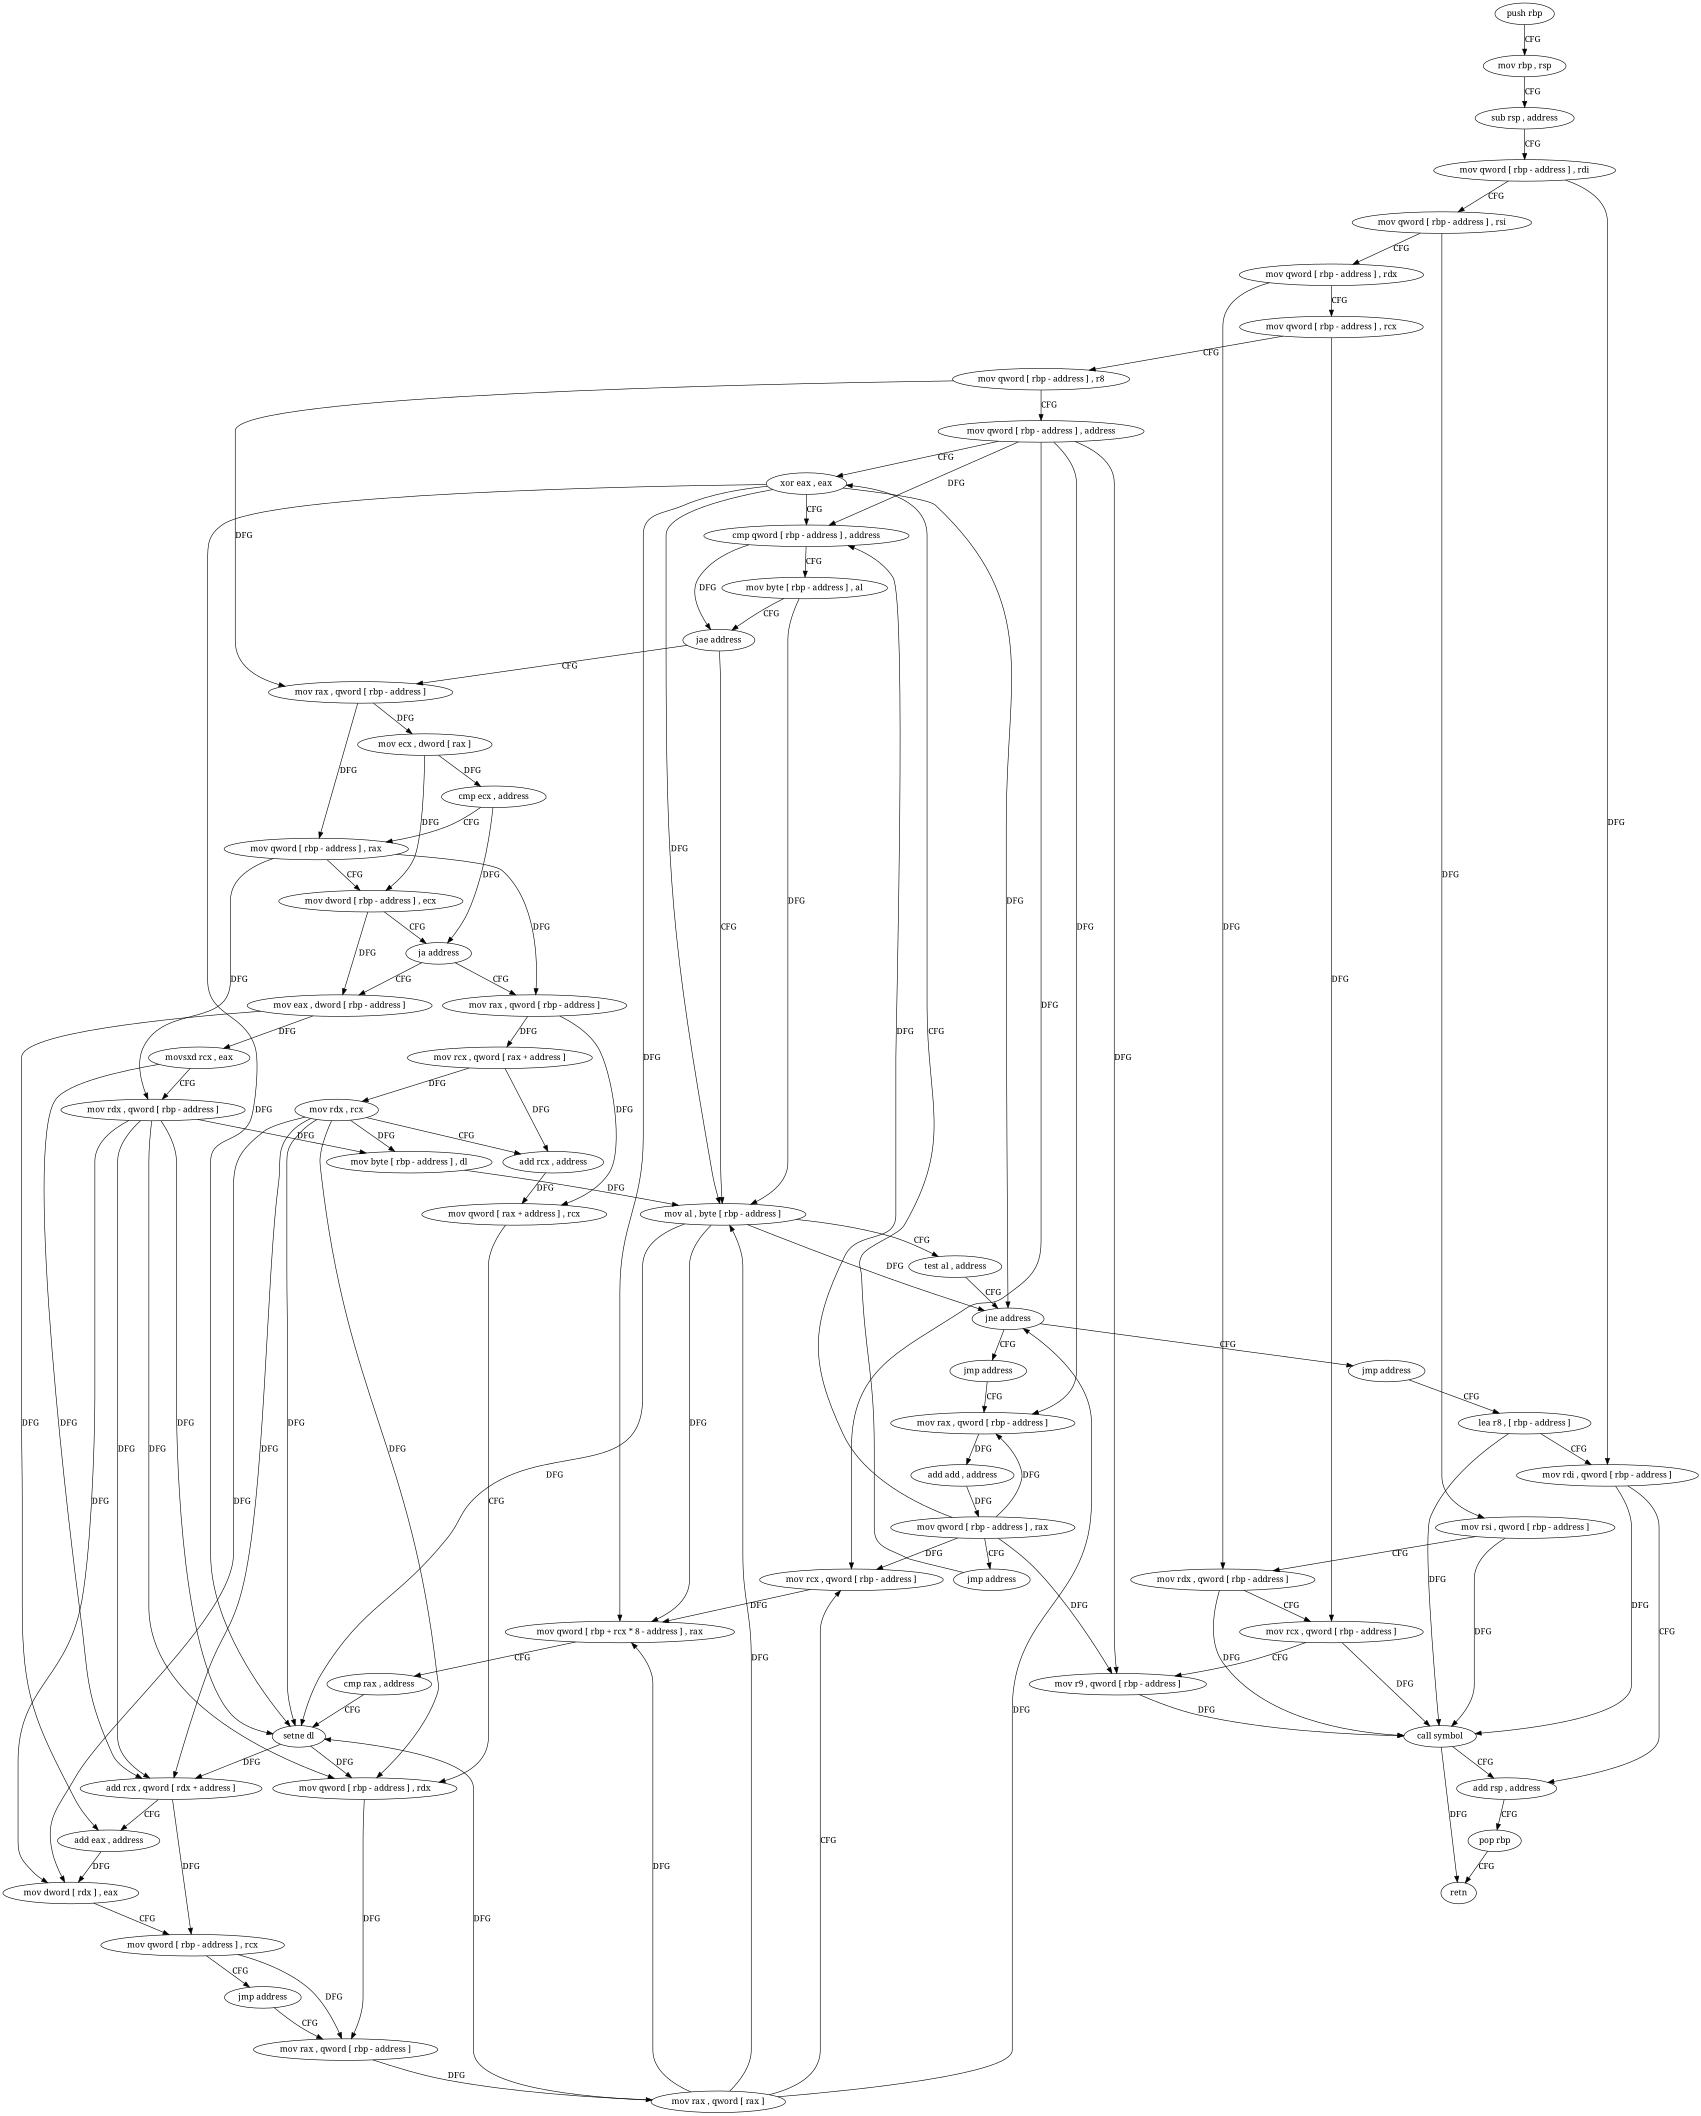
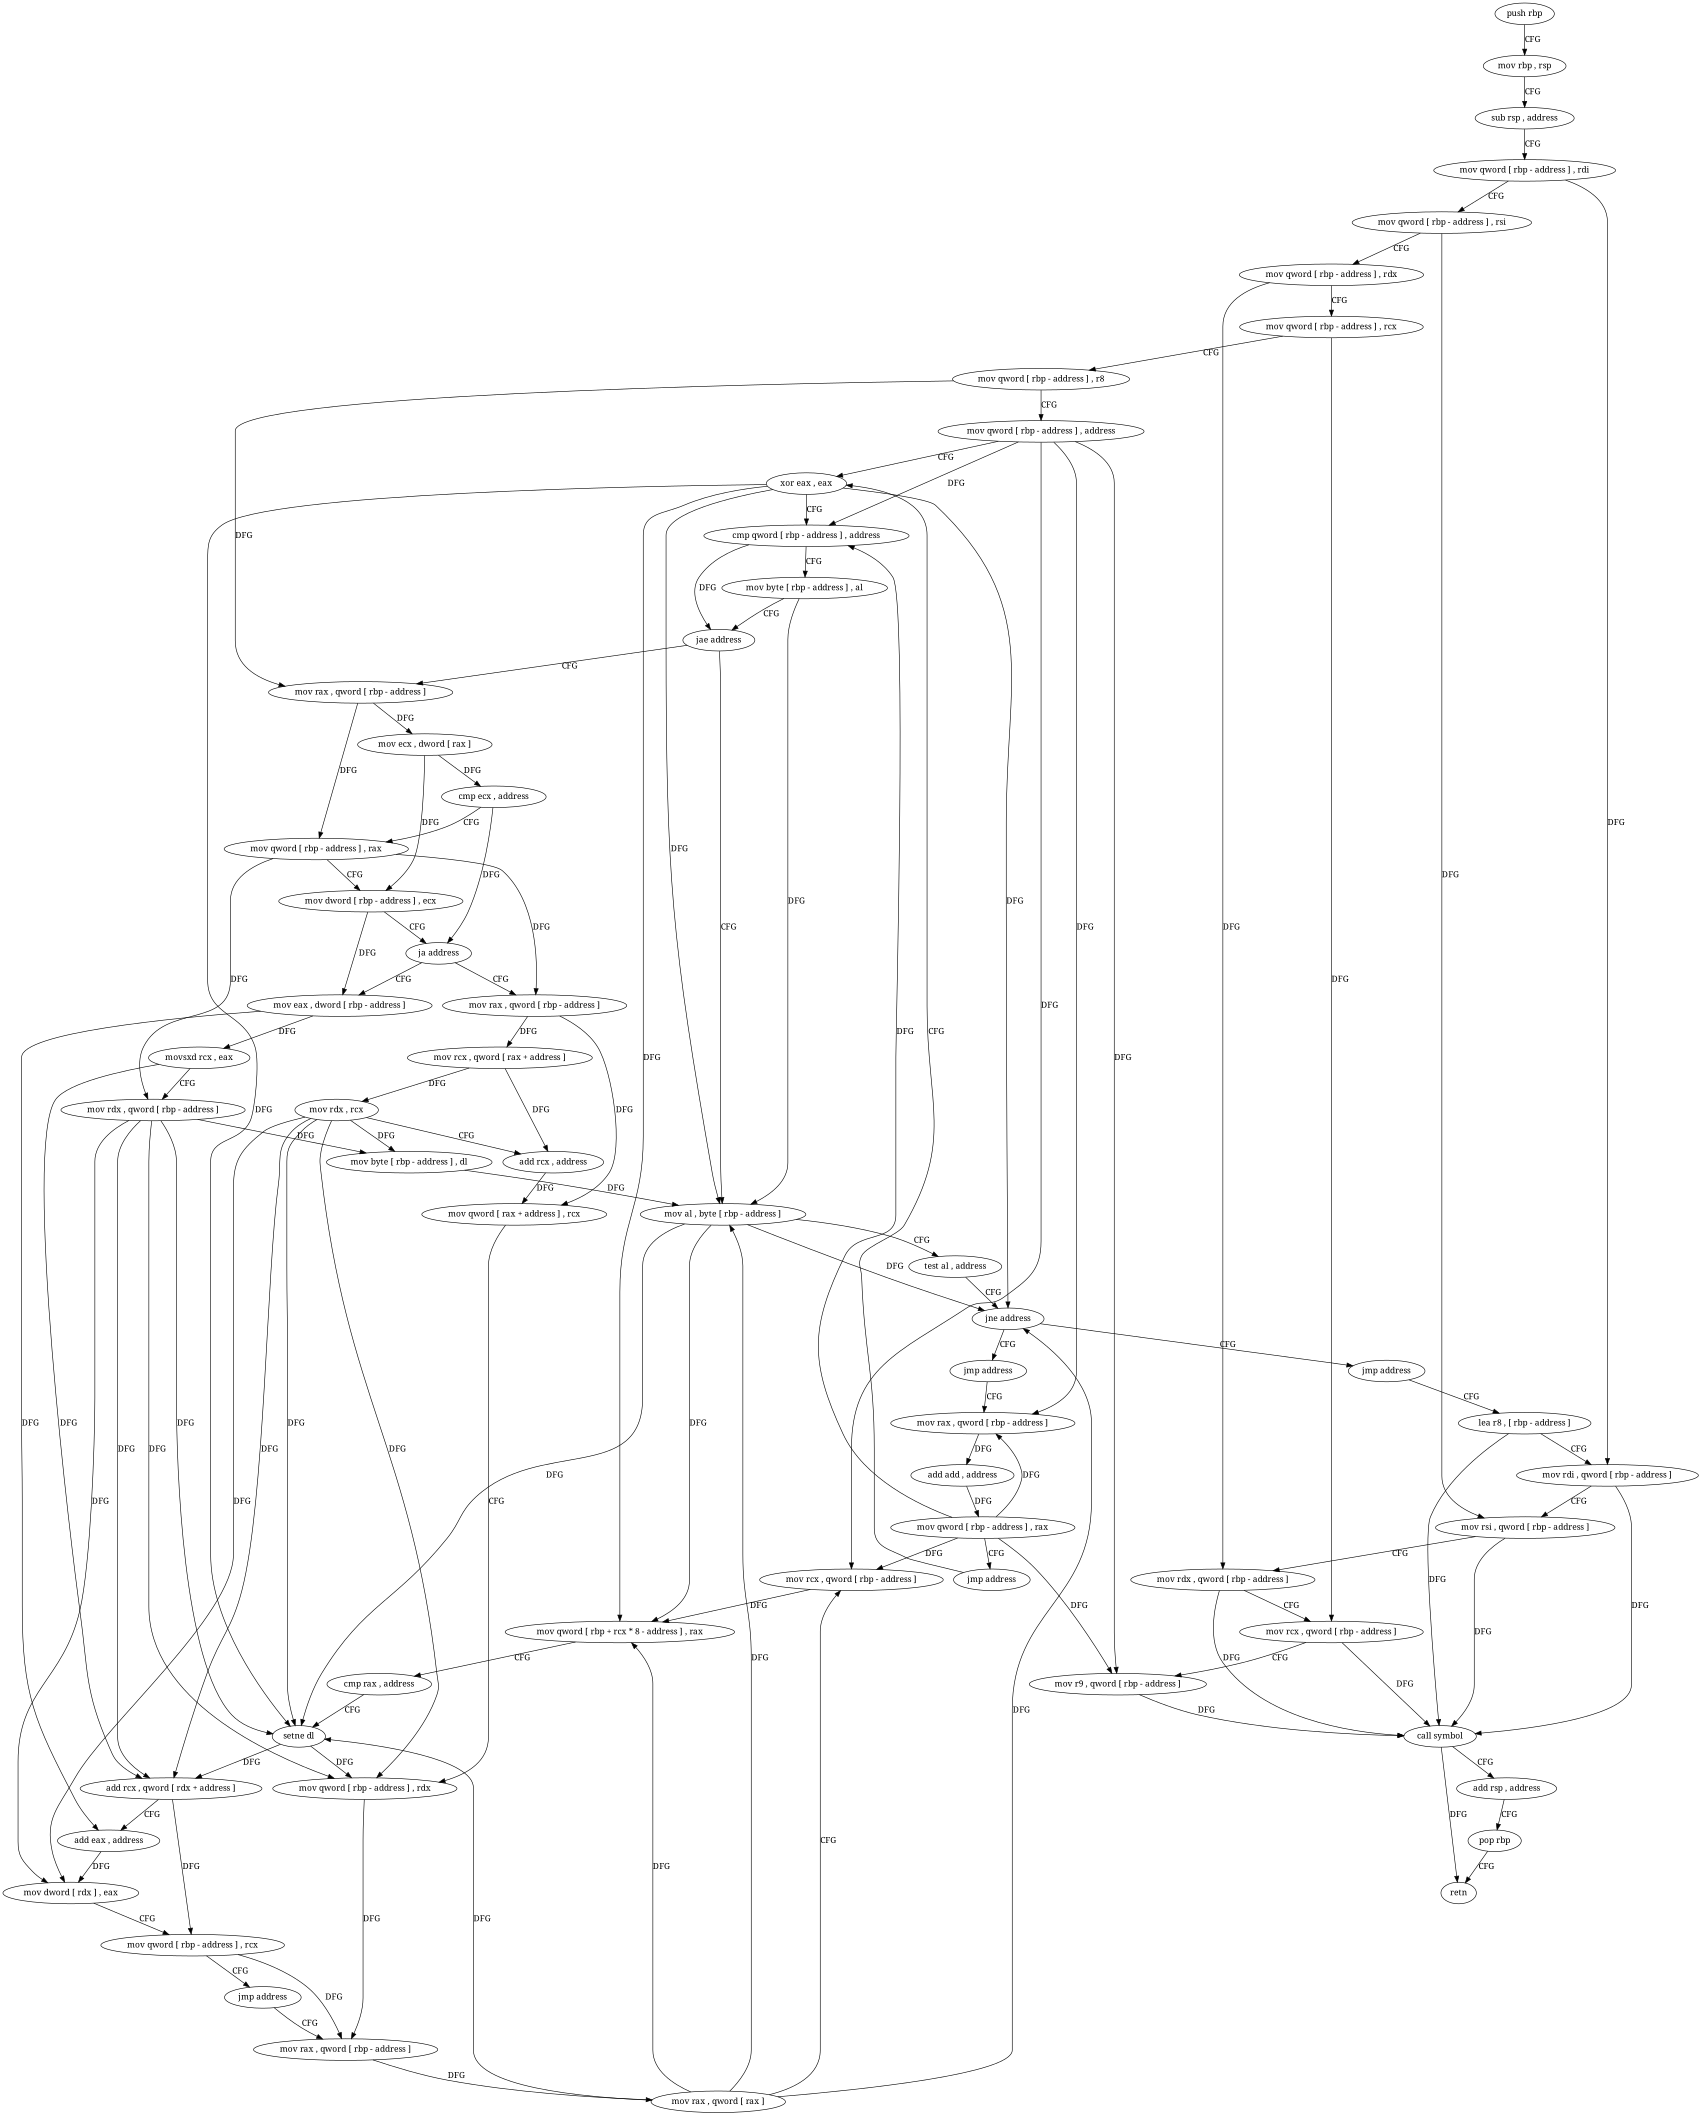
(1659, 1665) -> (1569, 1500)
